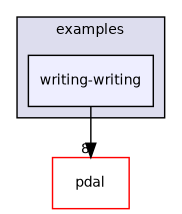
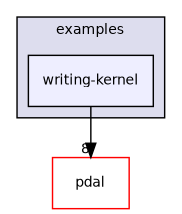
(91, 81) -> (91, 81)
